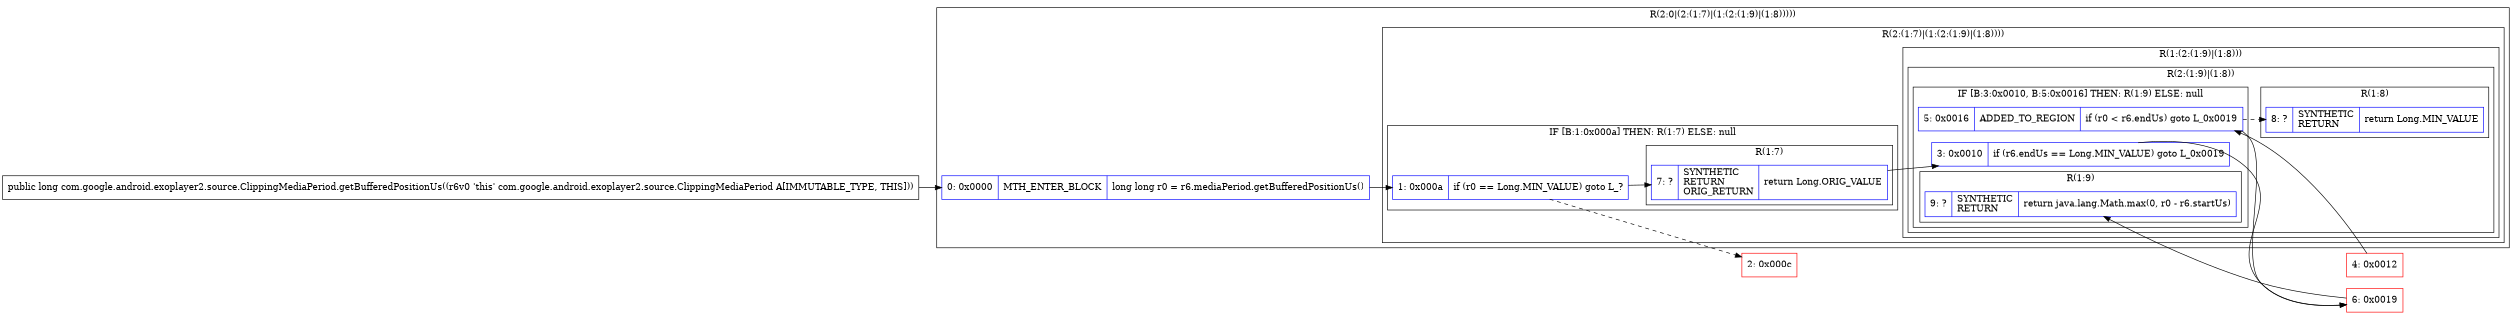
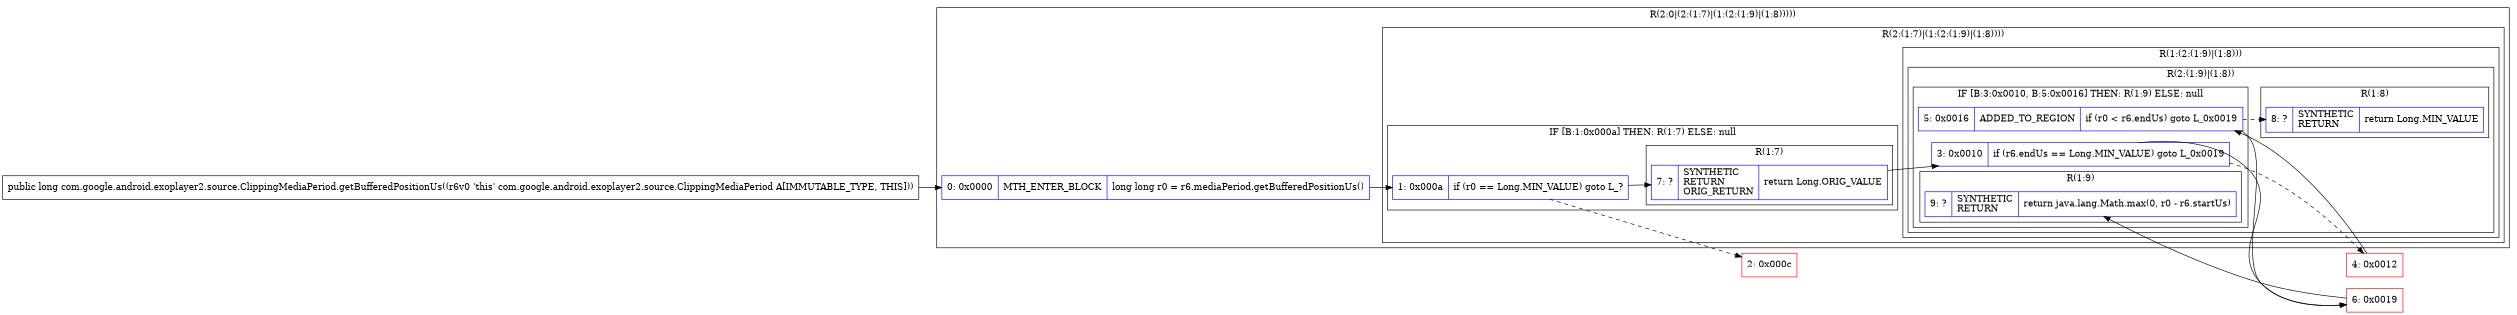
none -> (2299, 198)
